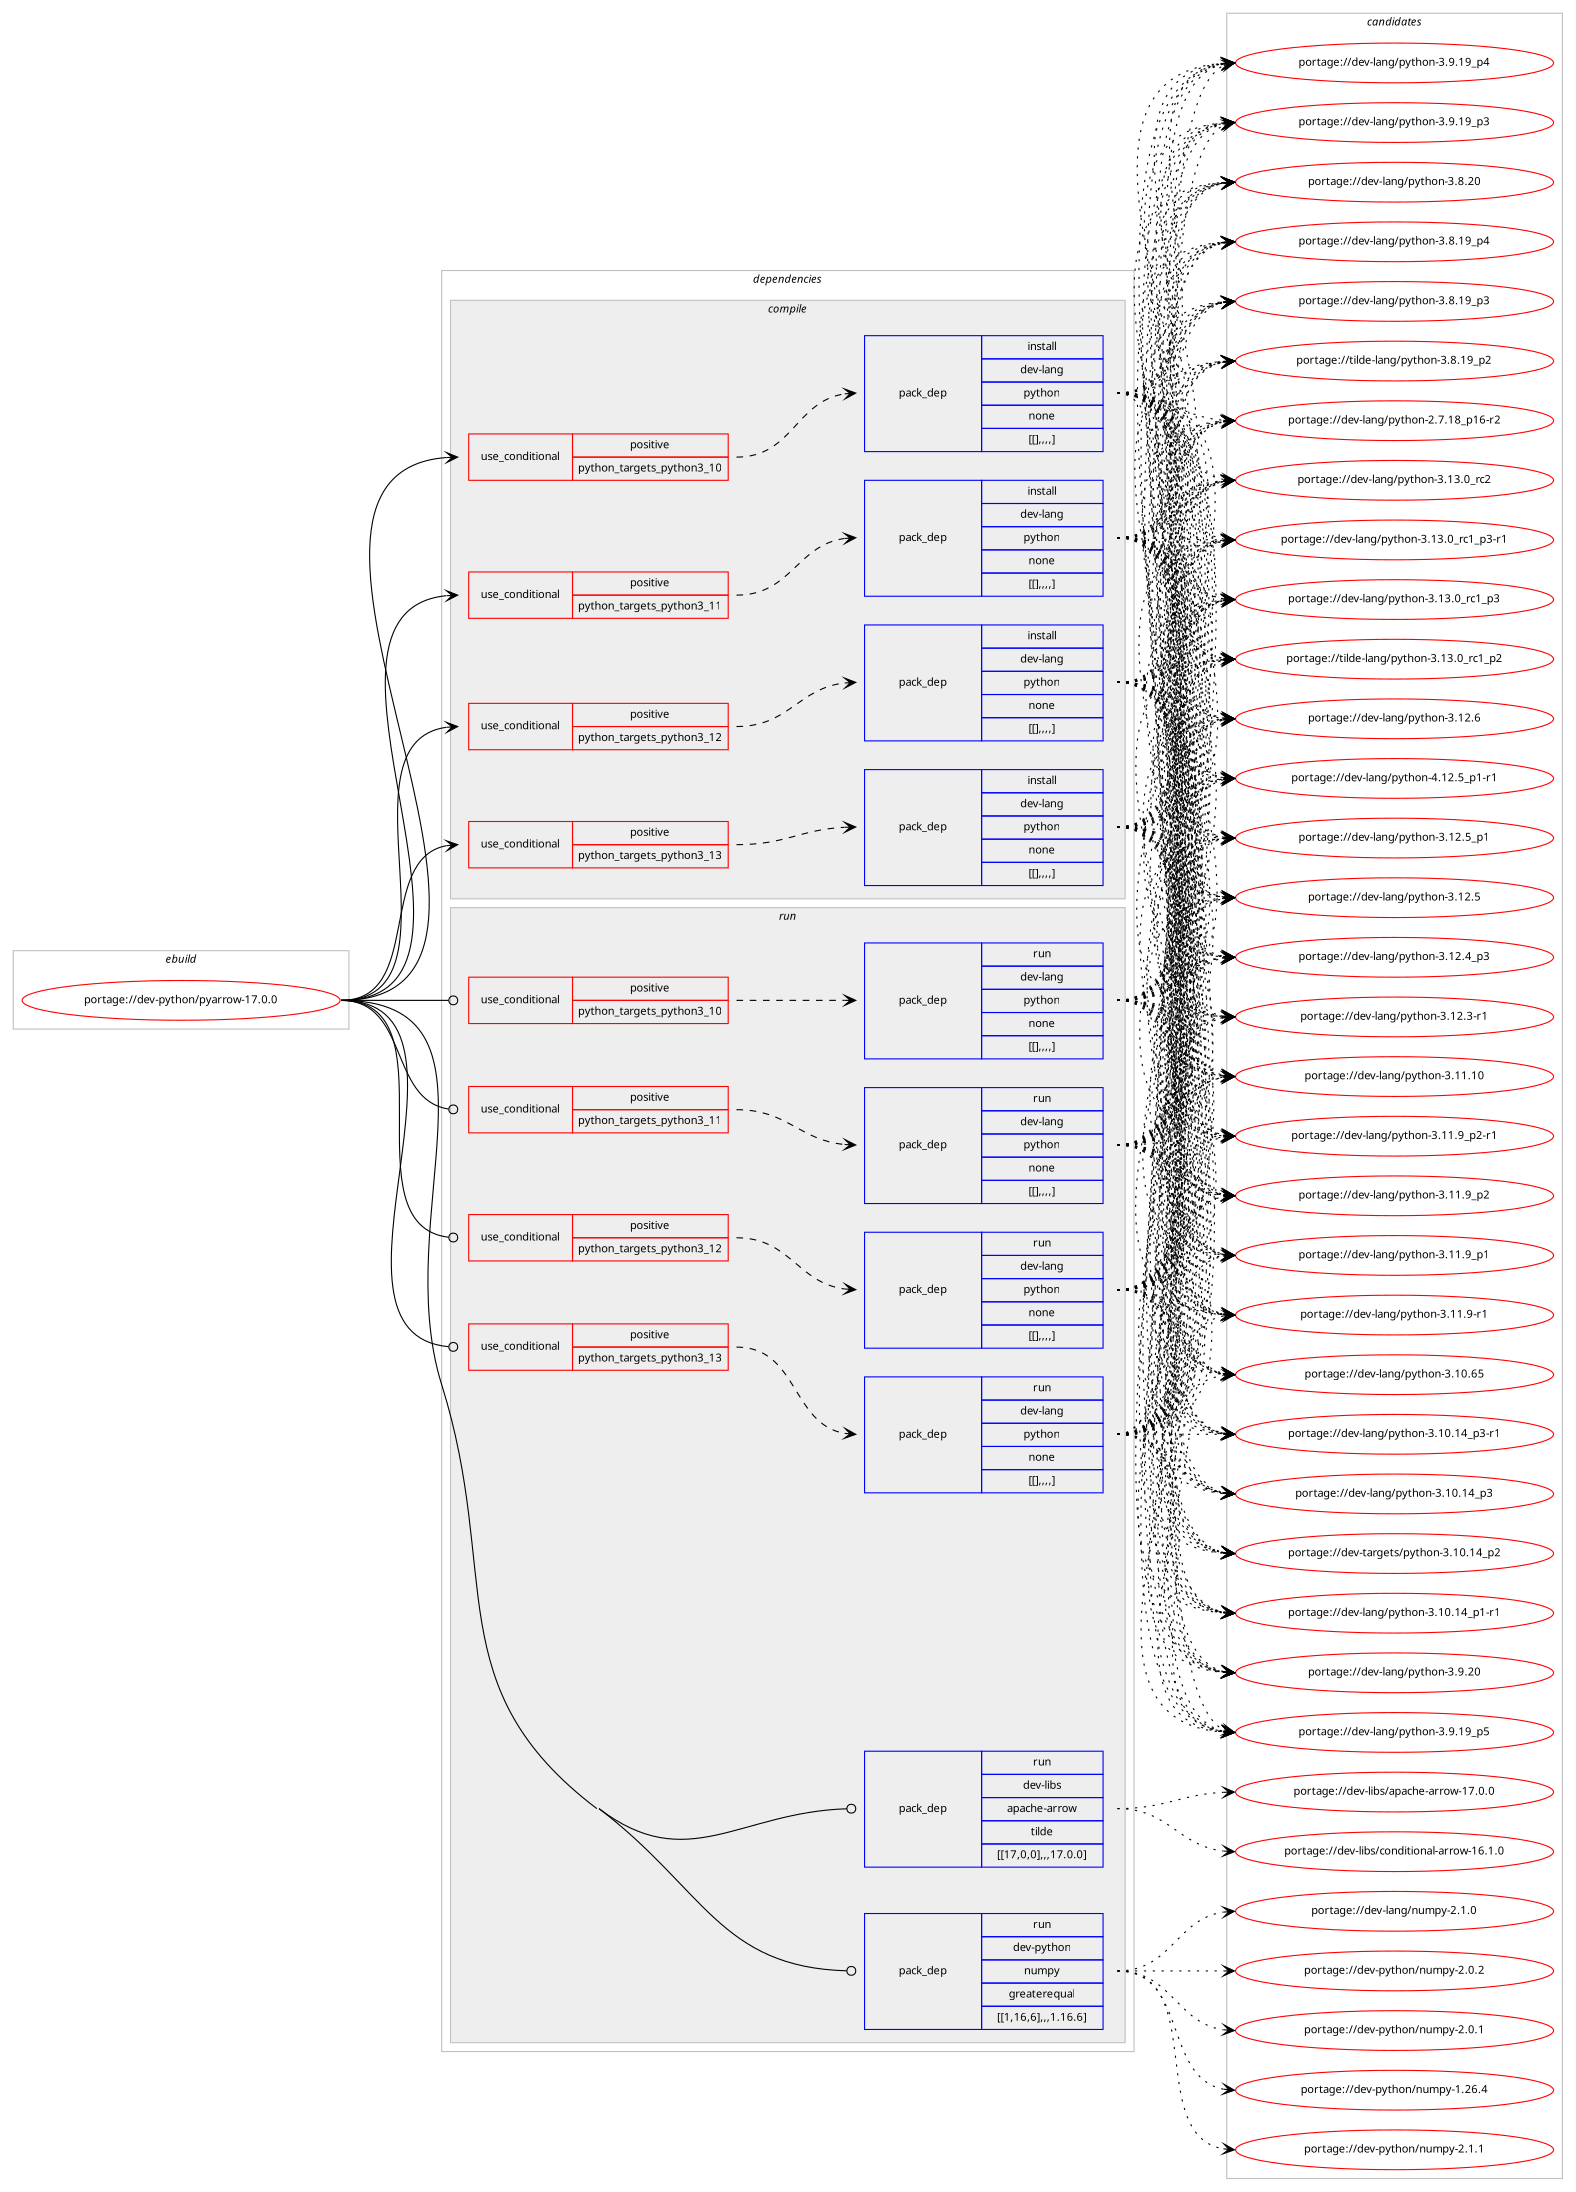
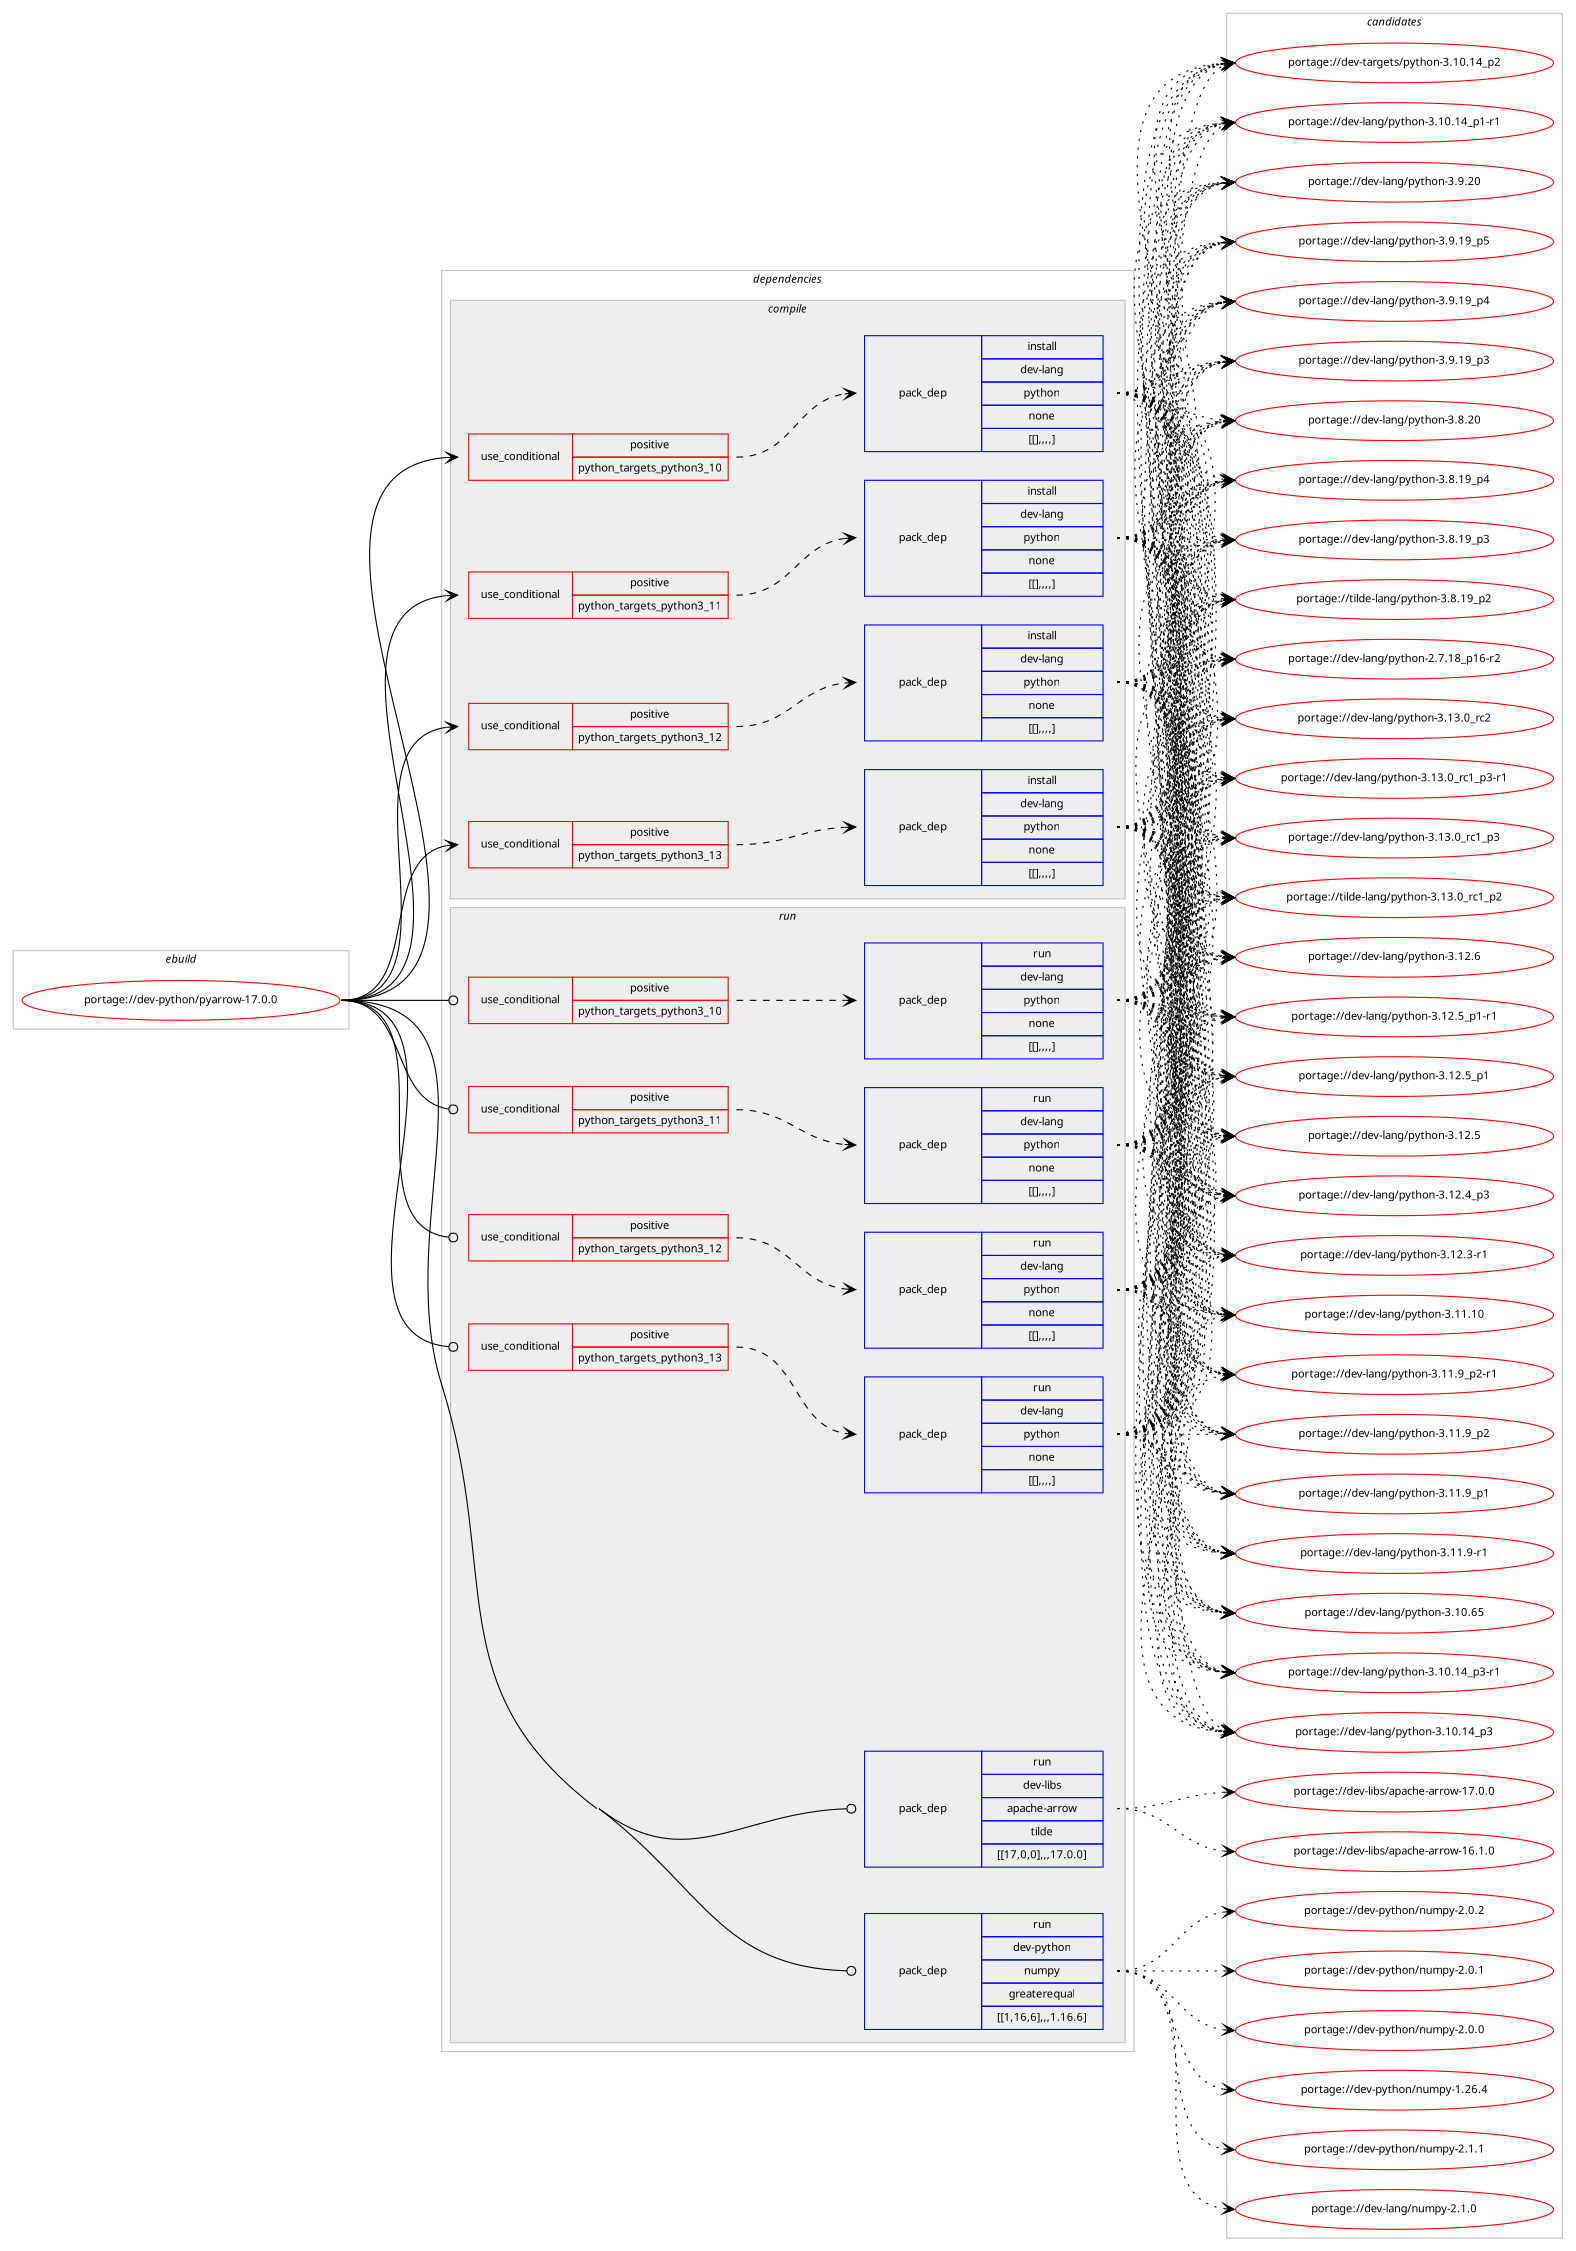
(1395, 778) -> (1395, 1017)
(1395, 1852) -> (1395, 1852)
none -> (1395, 2031)
